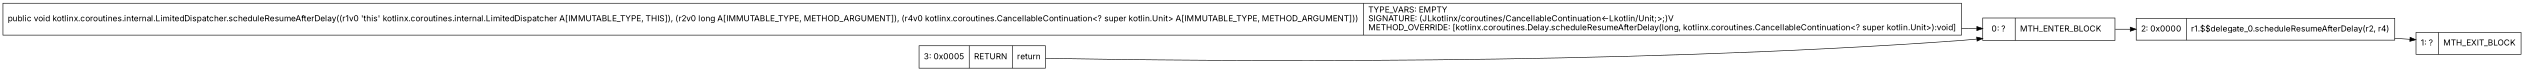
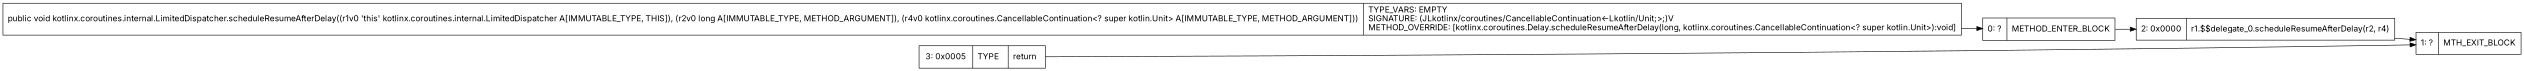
(2061, 29) -> (2061, 29)
(991, 57) -> (988, 57)
(1511, 59) -> (1728, 53)
